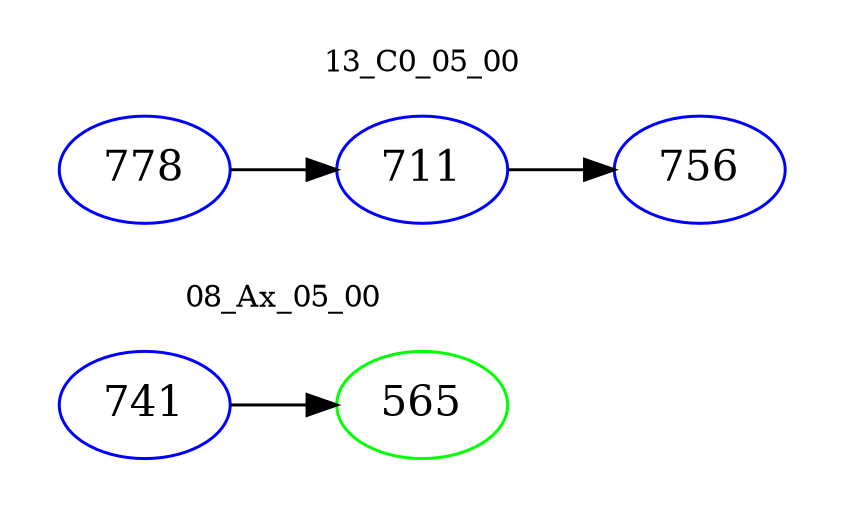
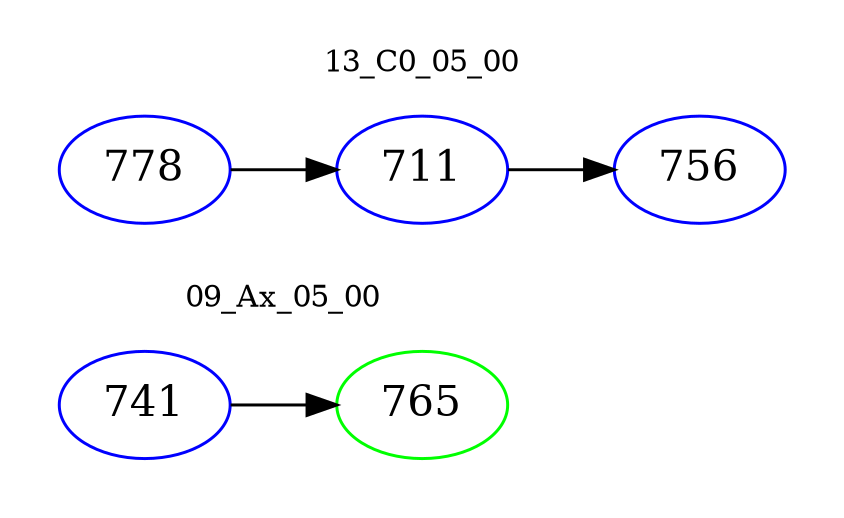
(283, 299) -> (283, 299)
(422, 405) -> (422, 405)
